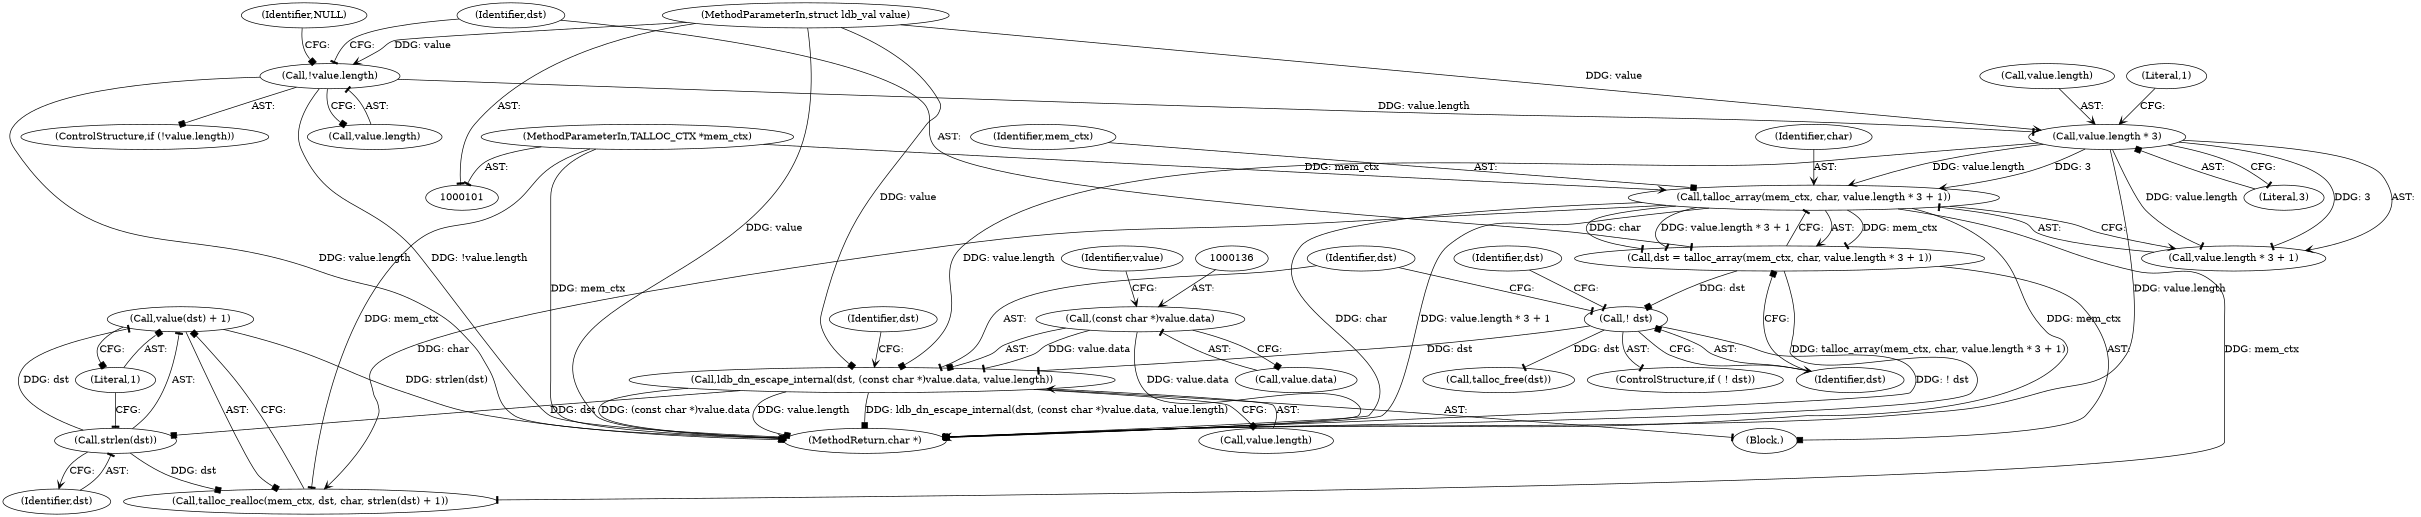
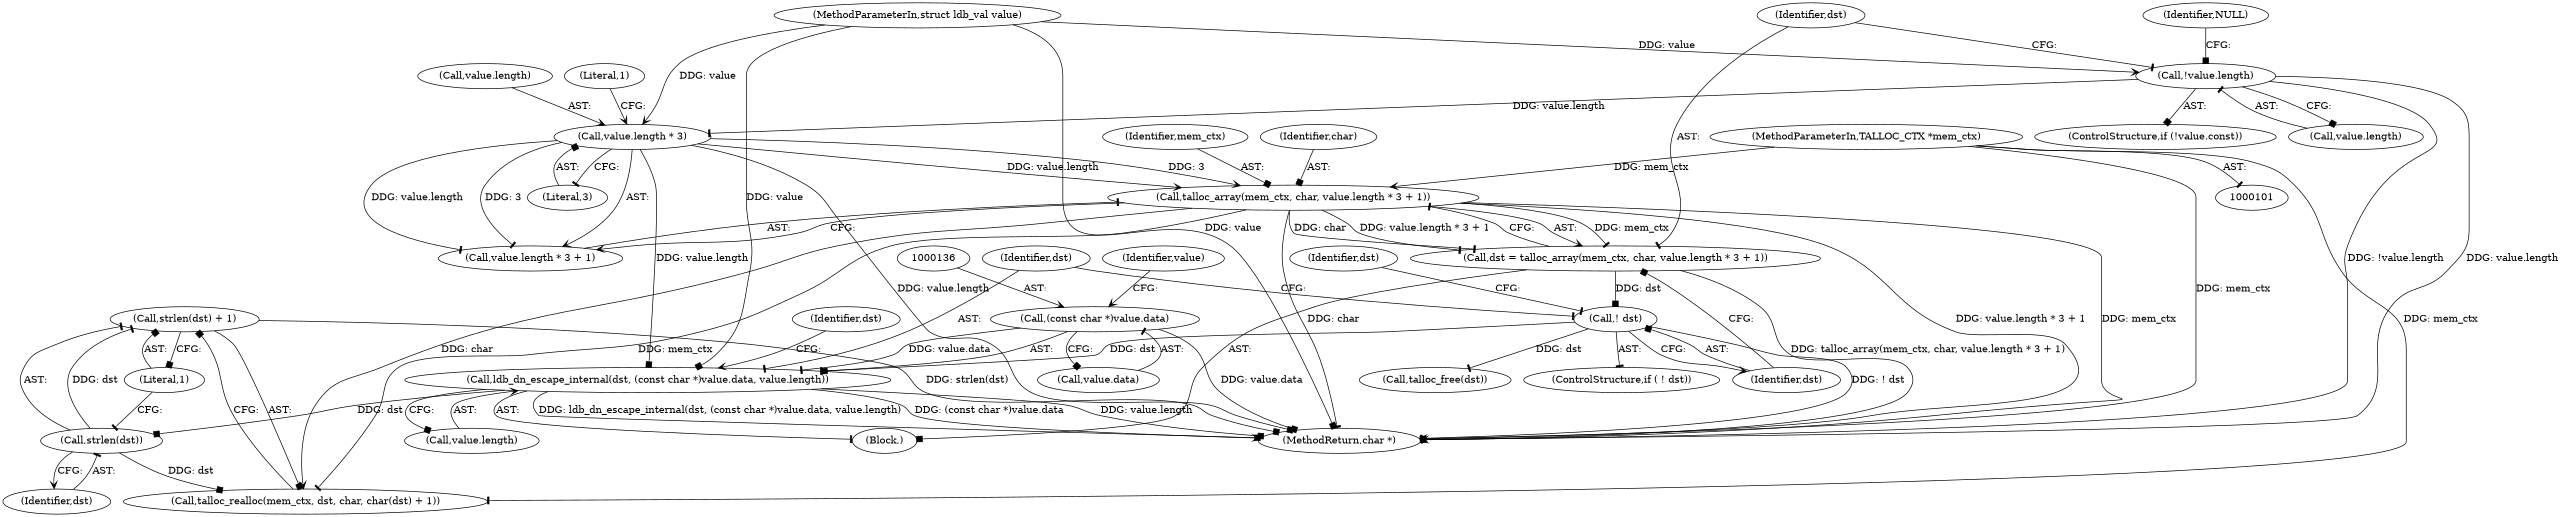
(549, 68) -> none
(145, 137) -> (2155, 137)
(1814, 167) -> (1307, 164)
(180, 319) -> (185, 319)
(310, 502) -> (306, 502)
